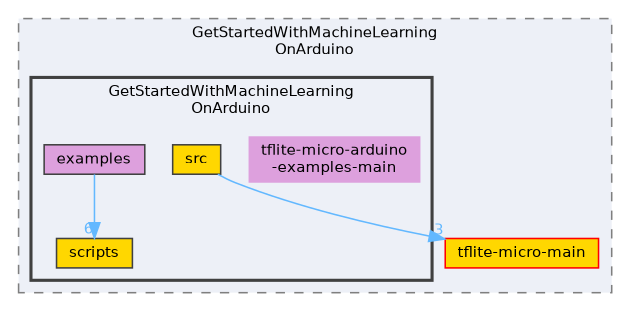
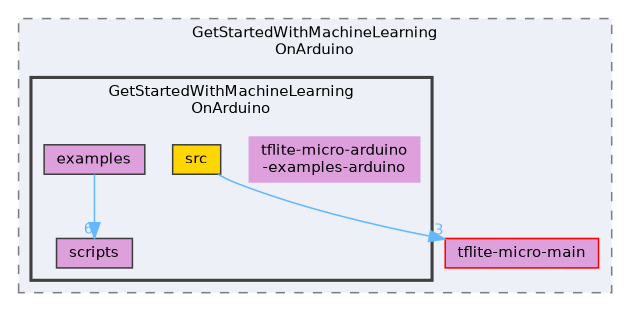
(334, 160) -> (334, 160)
(94, 253) -> (94, 253)
(522, 253) -> (522, 253)
